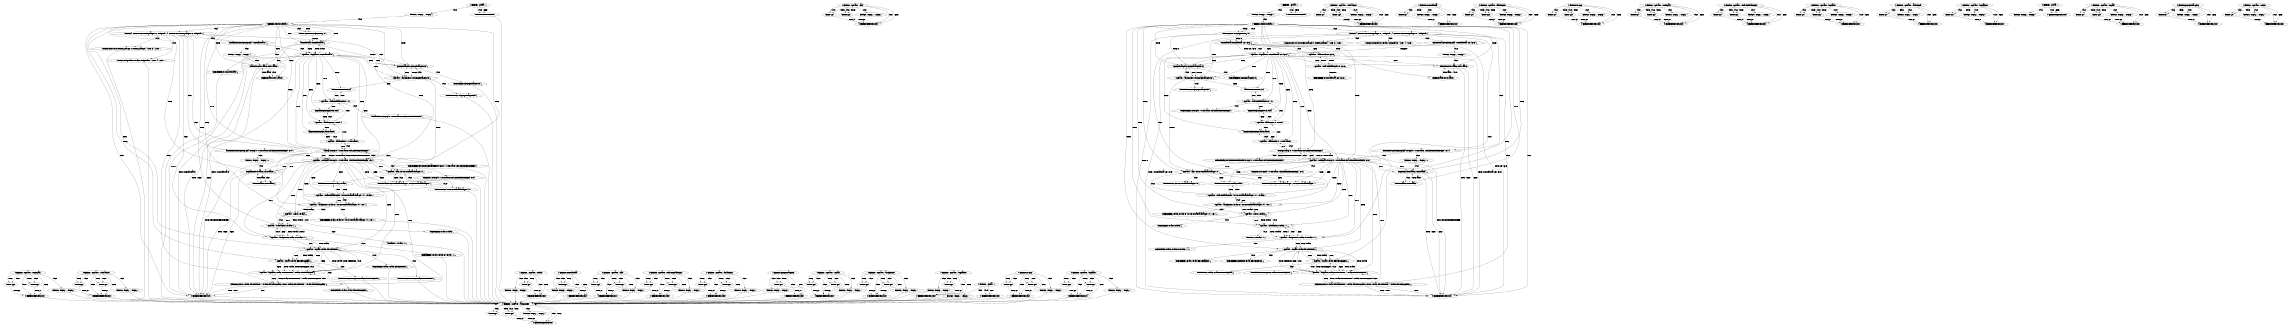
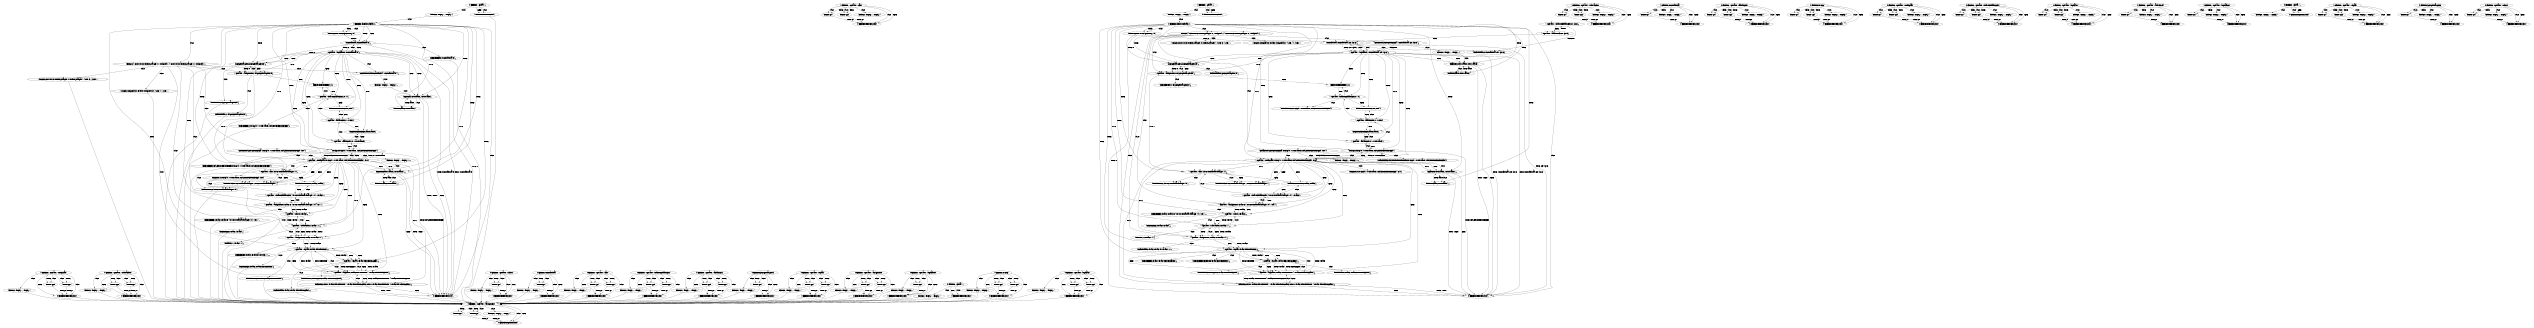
(286, 48) -> (361, 62)
(1281, 48) -> (1413, 50)
(1324, 61) -> (1557, 29)
